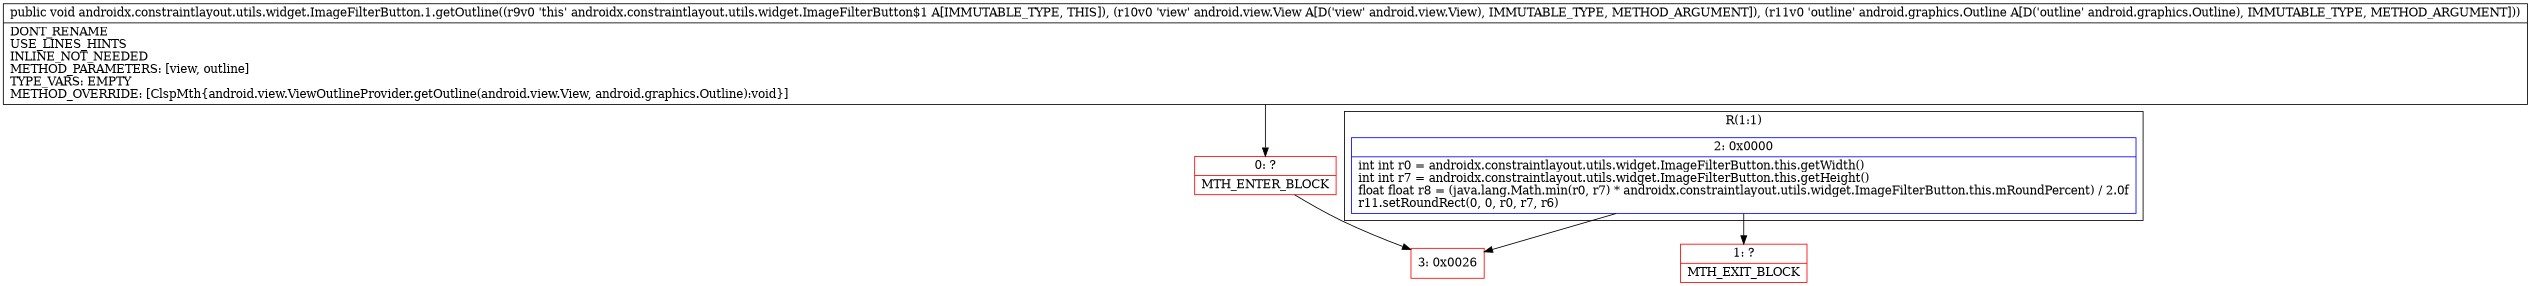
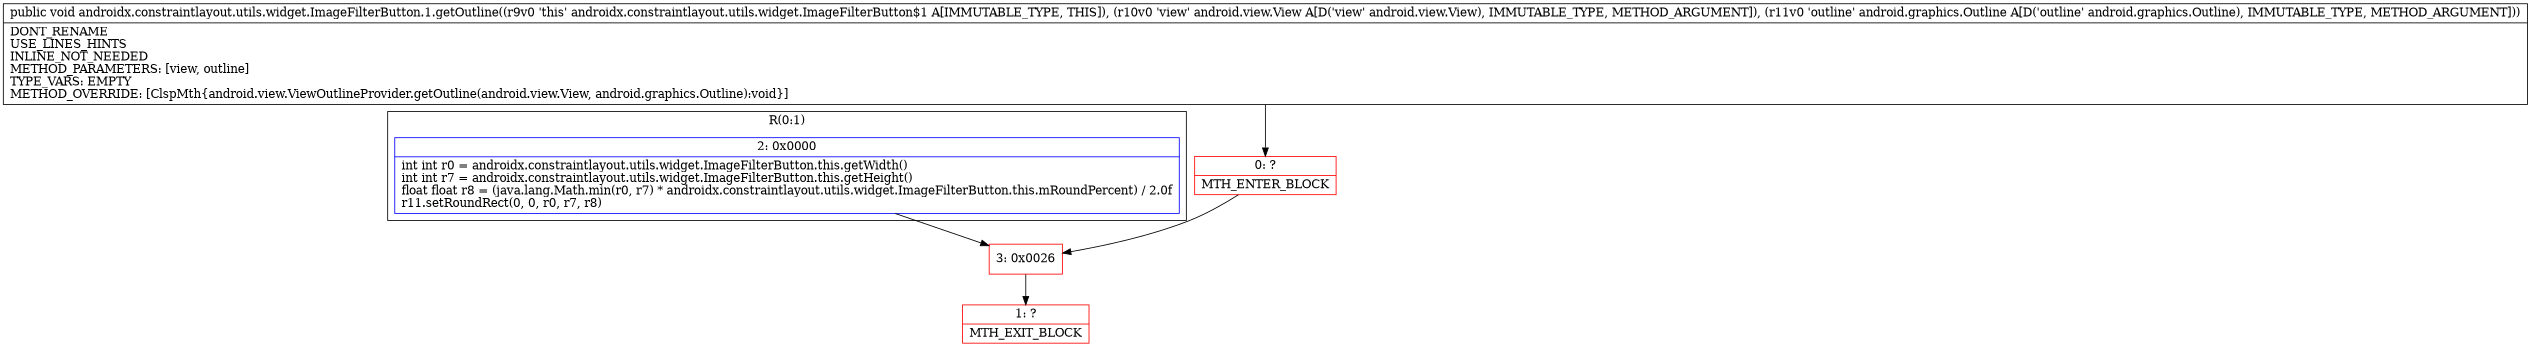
(1744, 121) -> (787, 121)
(1458, 203) -> (502, 203)
(1744, 226) -> (1026, 285)
